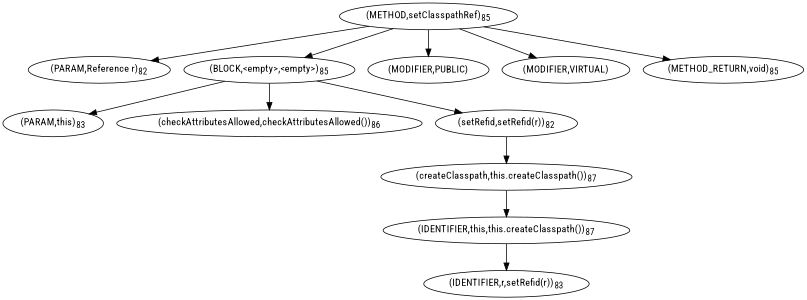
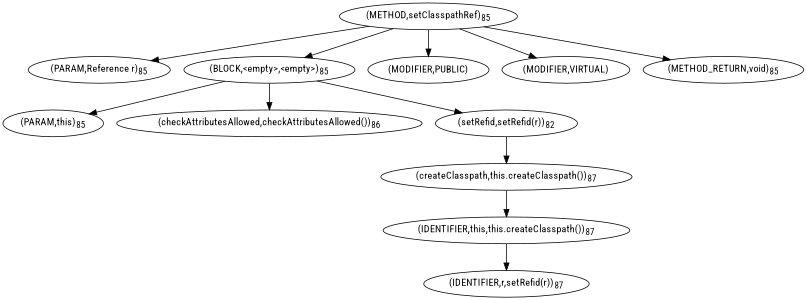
(143, 69) -> (143, 69)
(81, 122) -> (81, 122)
(559, 283) -> (559, 283)
